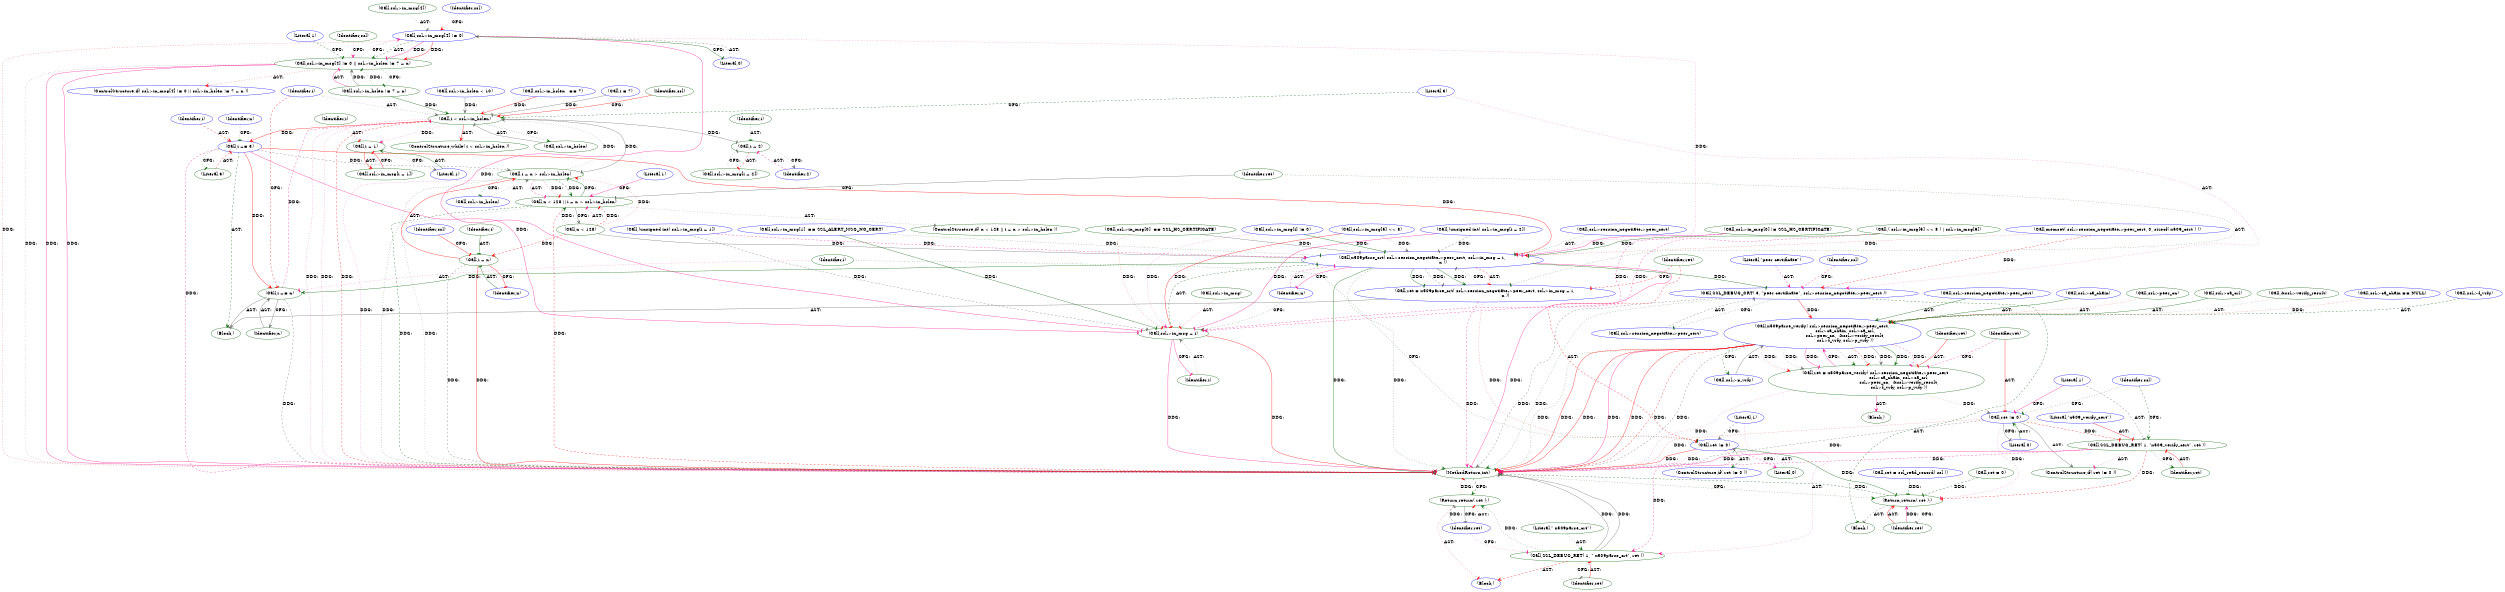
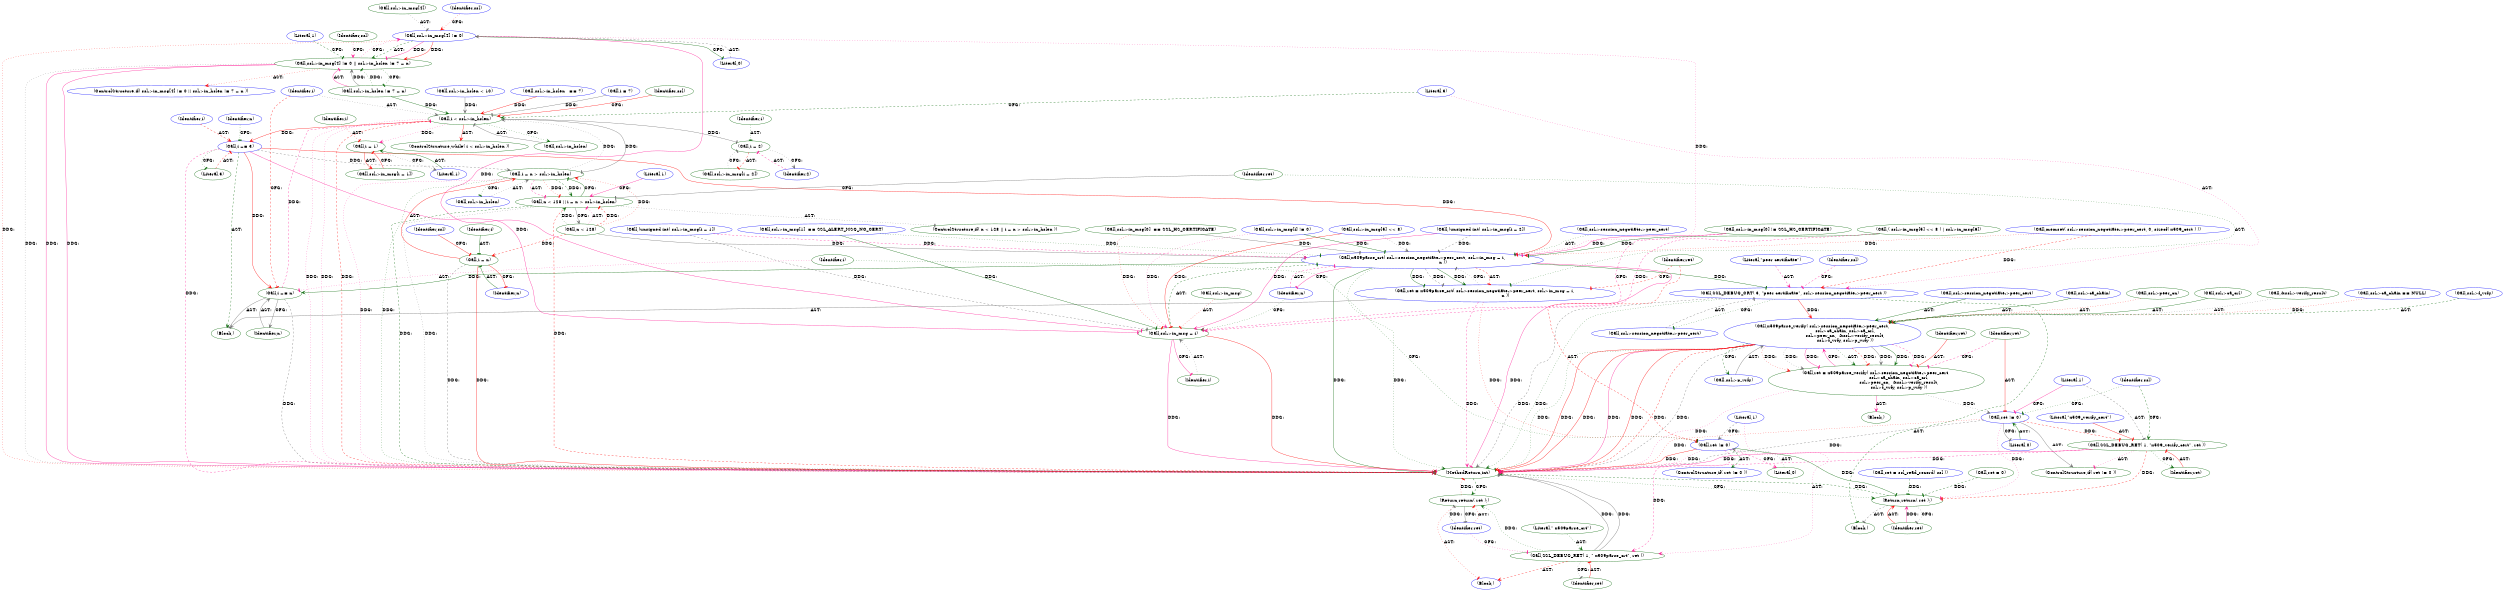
(1303, 250) -> (1303, 250)
(1623, 277) -> (1623, 277)
